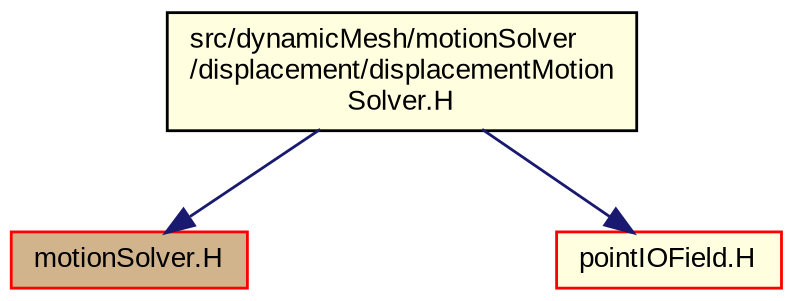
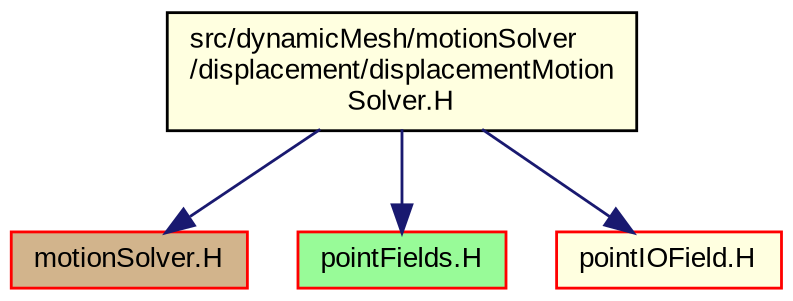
none -> (402, 260)
